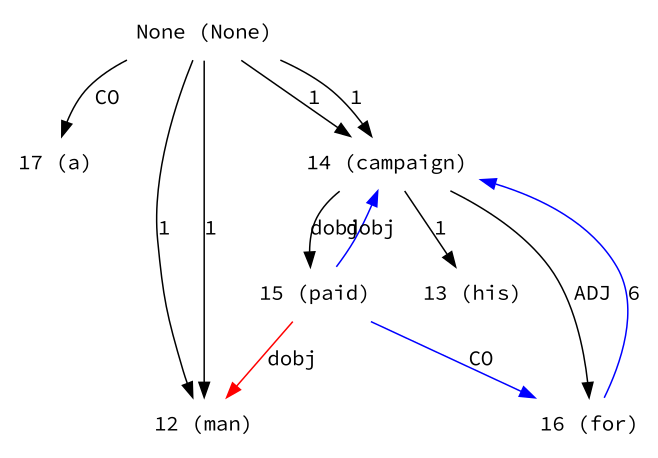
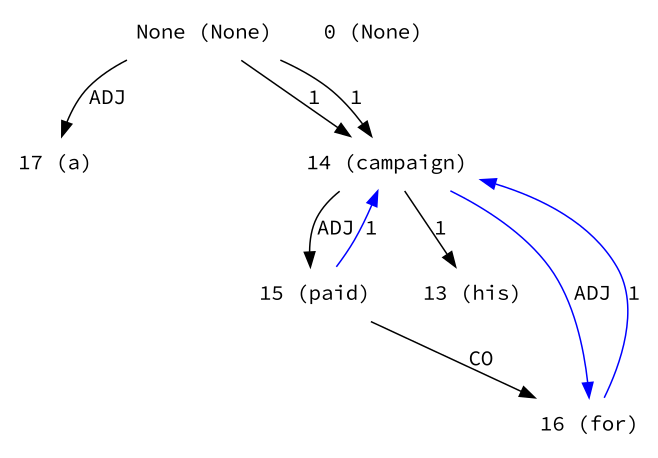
none -> (374, 33)
(107, 98) -> (107, 98)
(336, 229) -> (336, 229)
(372, 229) -> (372, 229)
(548, 266) -> (548, 266)
(634, 294) -> (634, 294)
(446, 356) -> (446, 356)
(204, 425) -> none
